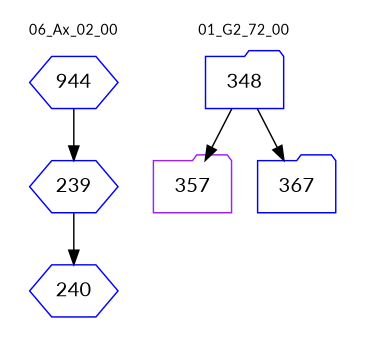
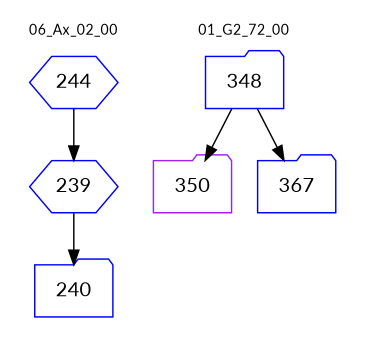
(74, 82) -> (74, 82)
(192, 187) -> (192, 187)
(74, 291) -> (74, 291)
